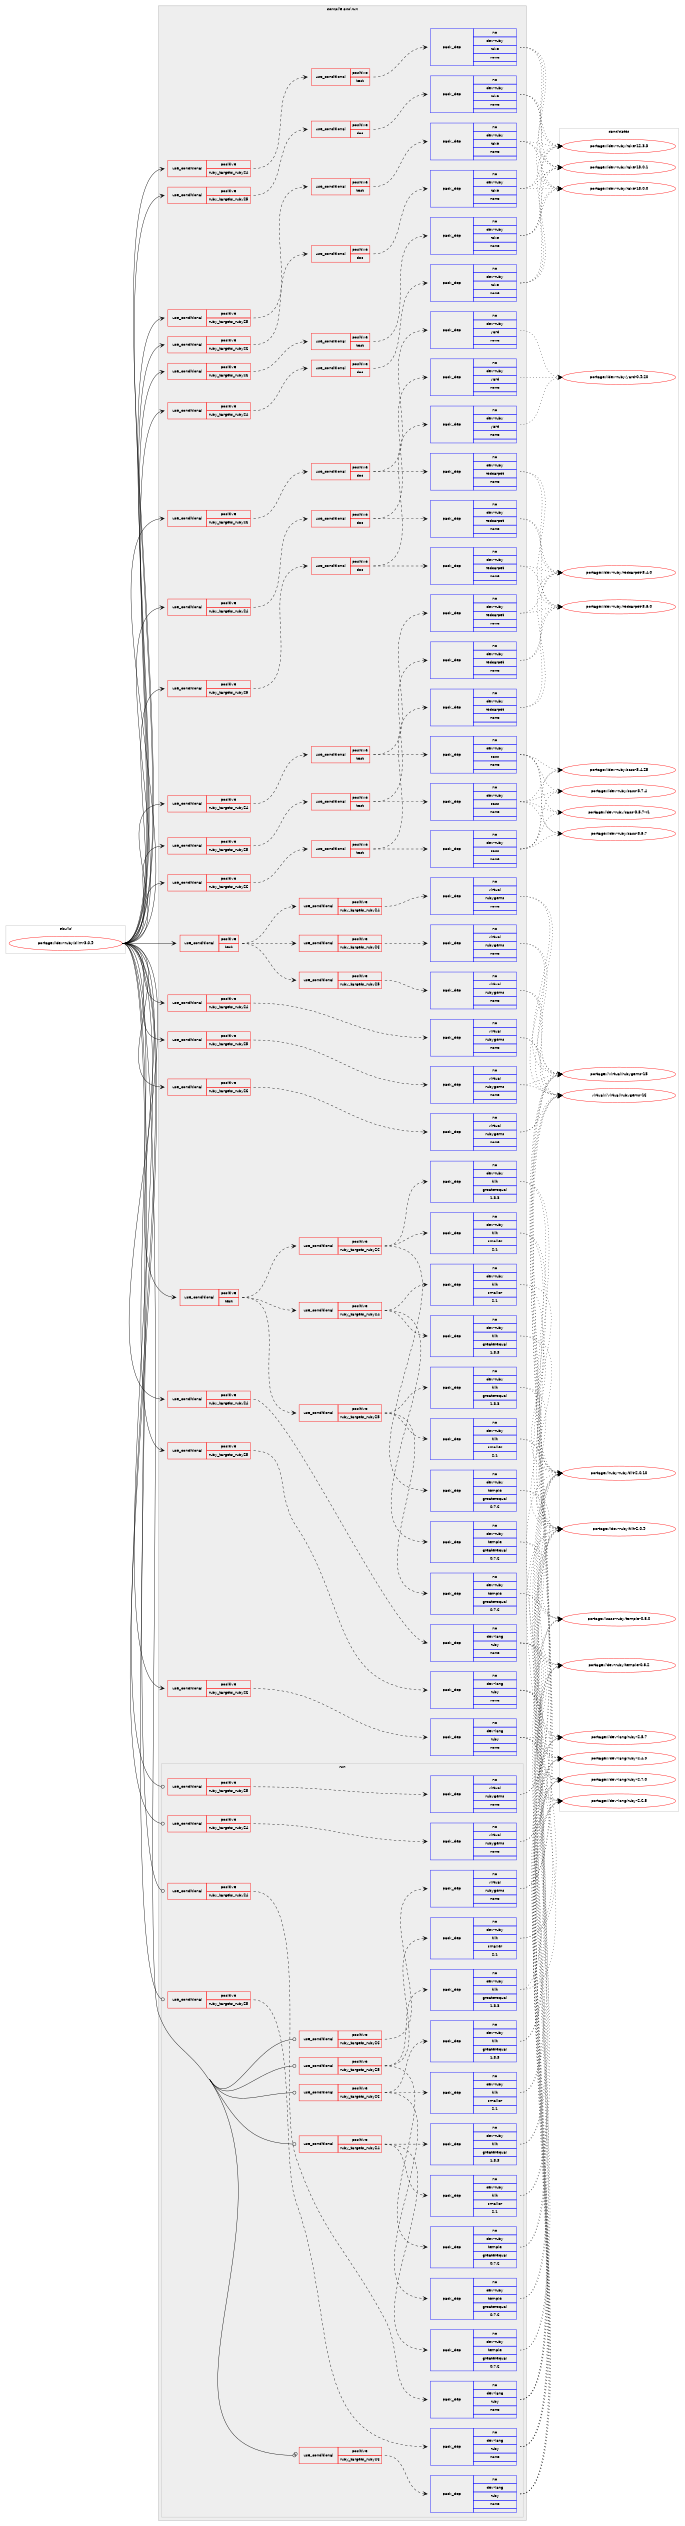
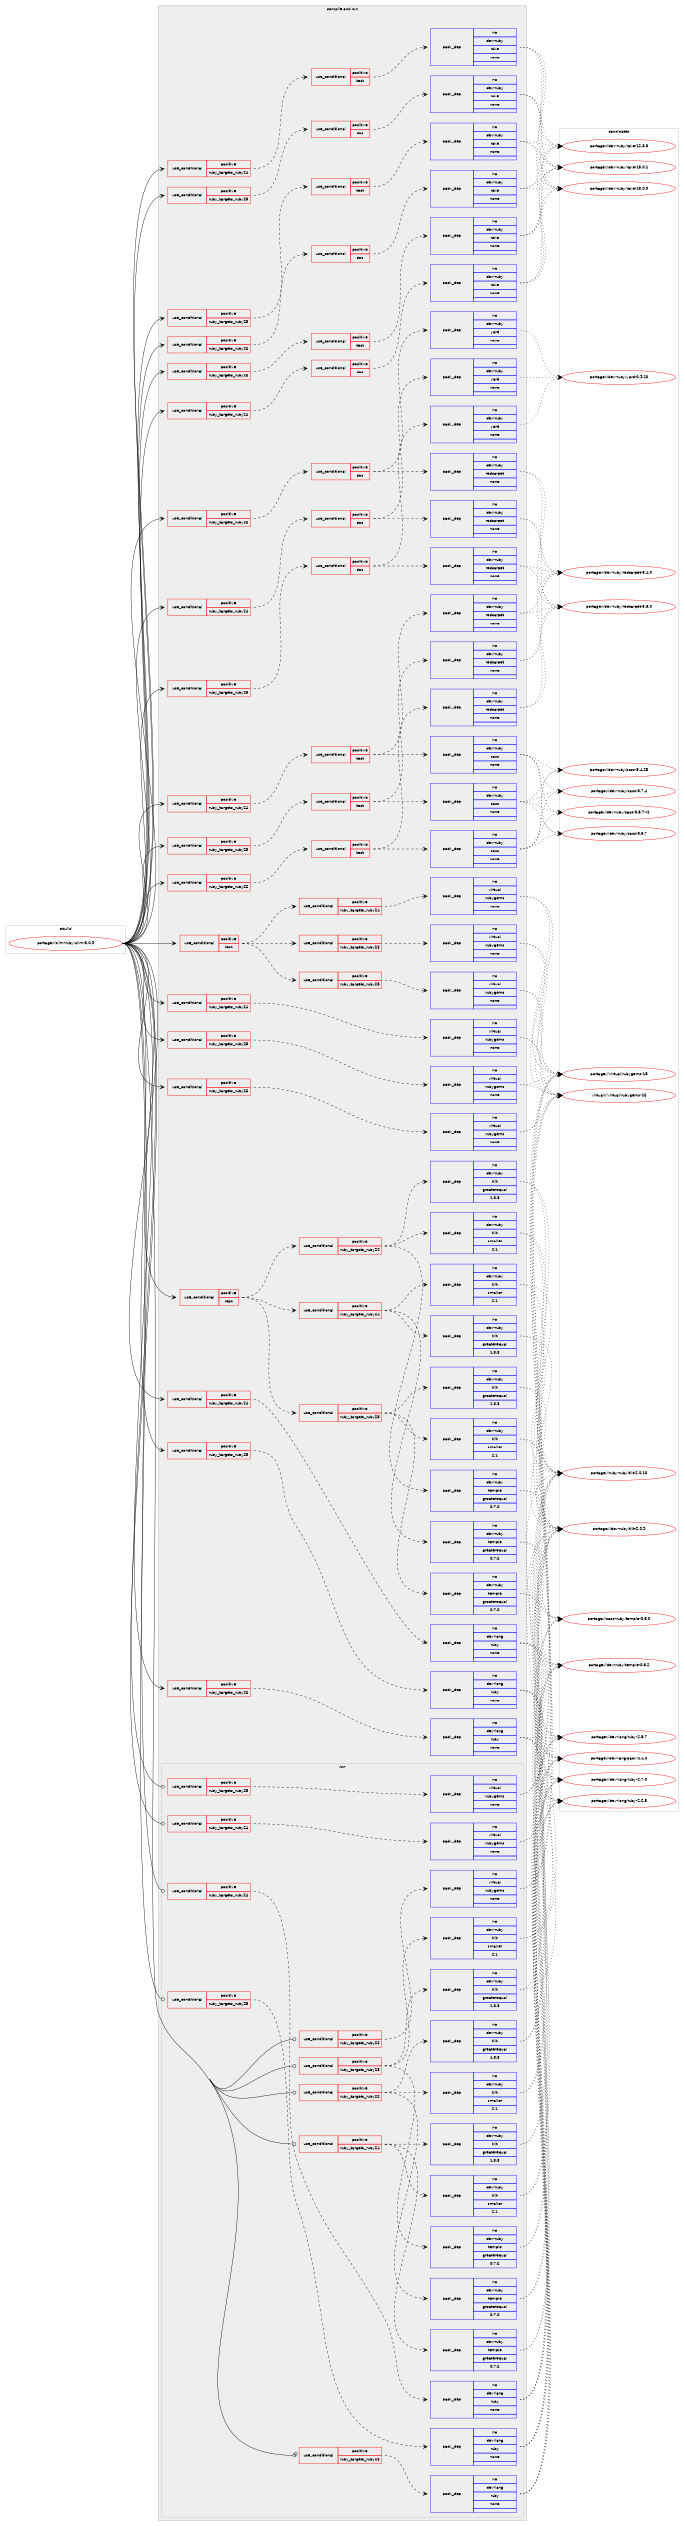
(66, 943) -> (66, 943)
(619, 1759) -> (619, 1759)
